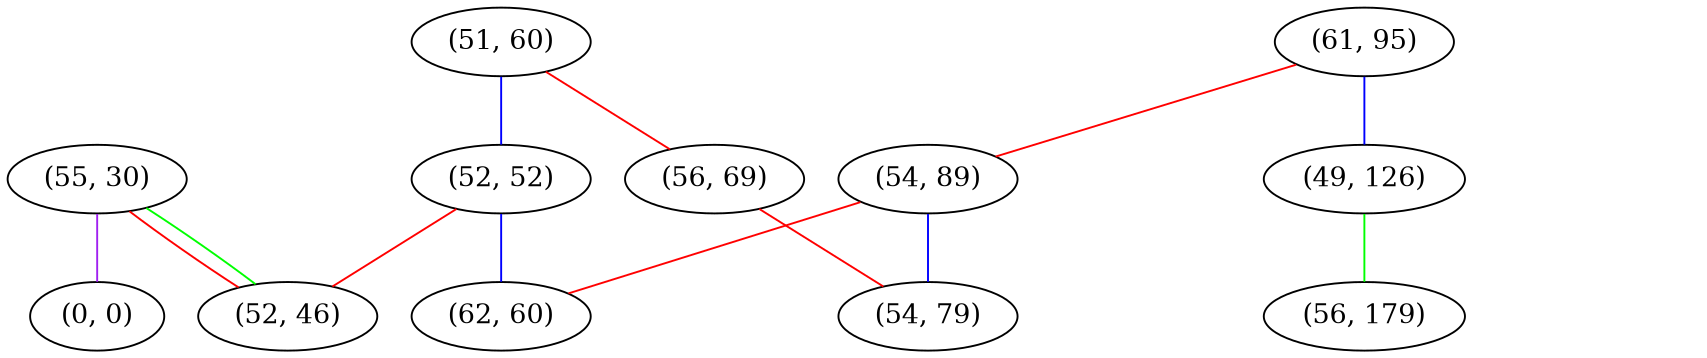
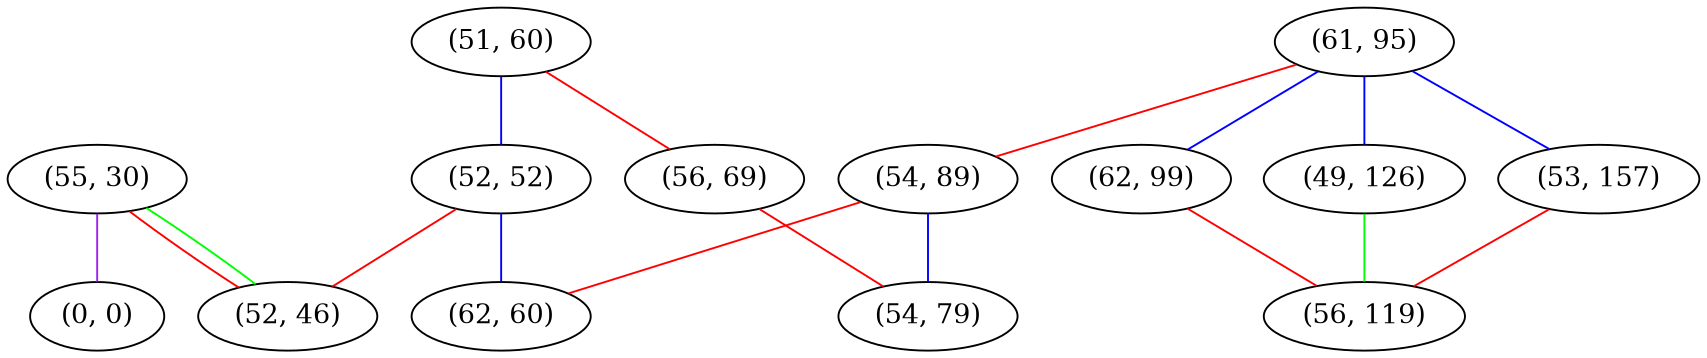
none -> (1141, 179)
none -> (1599, 179)
(1364, 316) -> (1364, 316)
